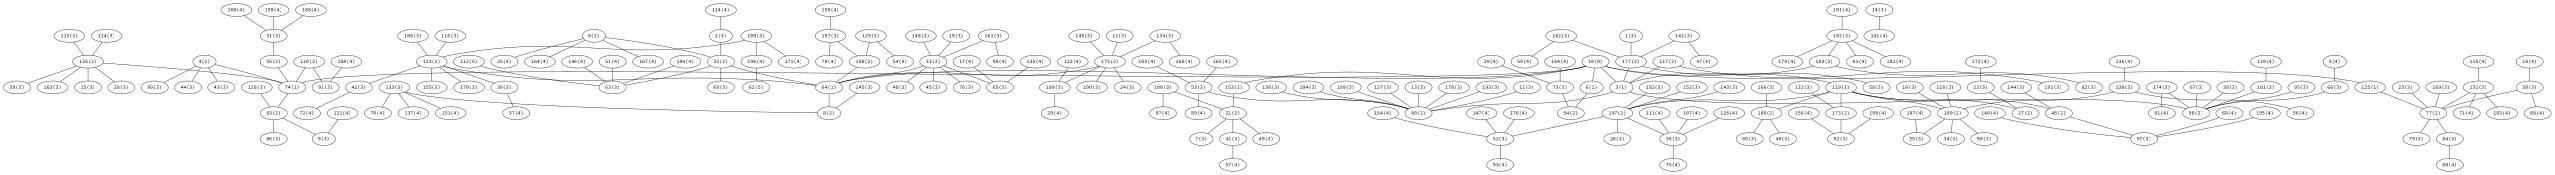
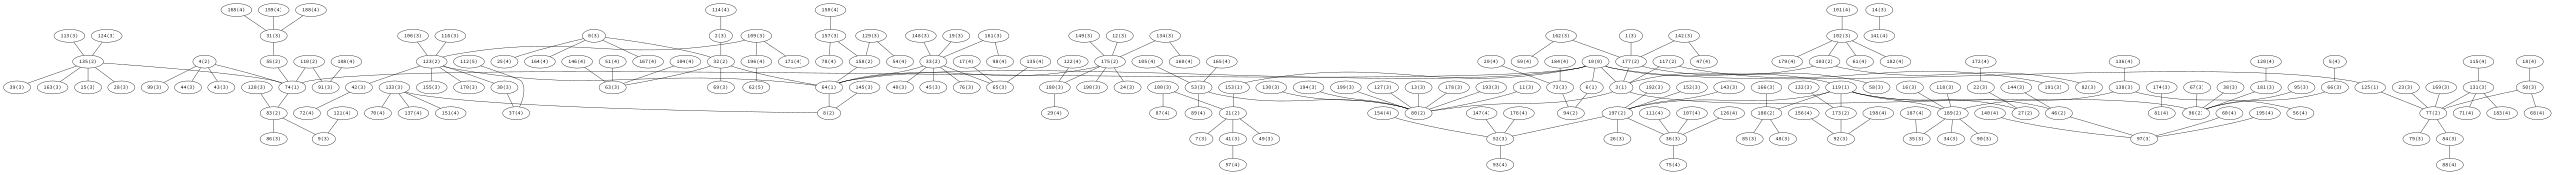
(525, 76) -> (519, 80)
(2180, 101) -> none
